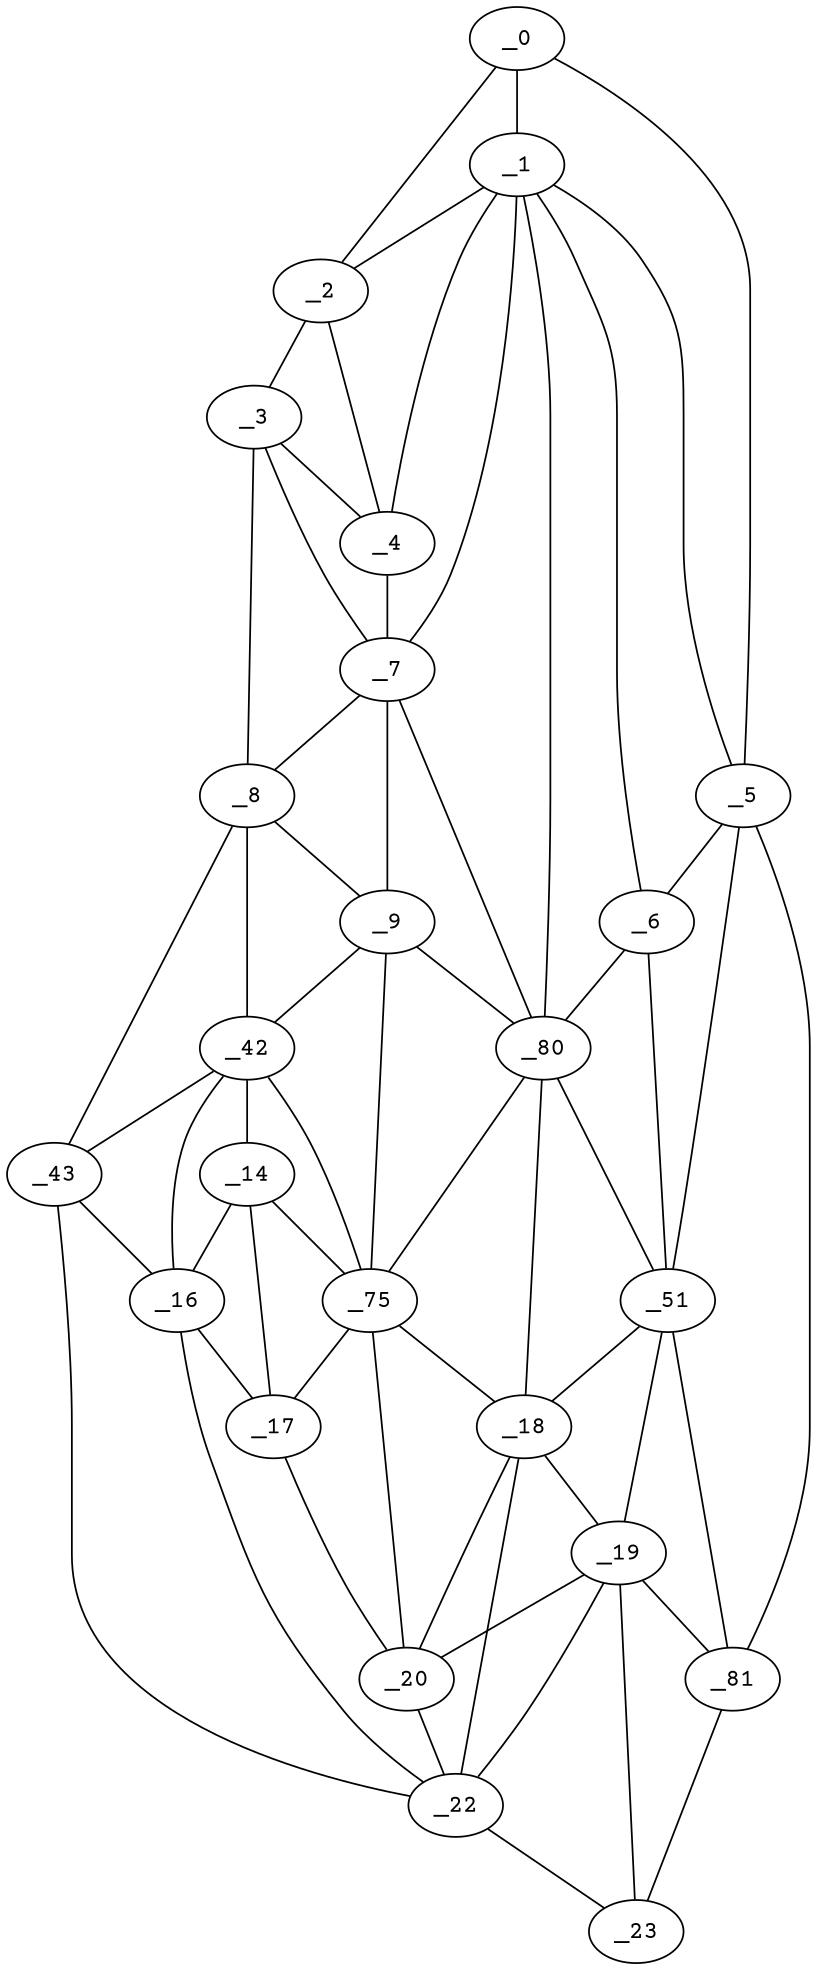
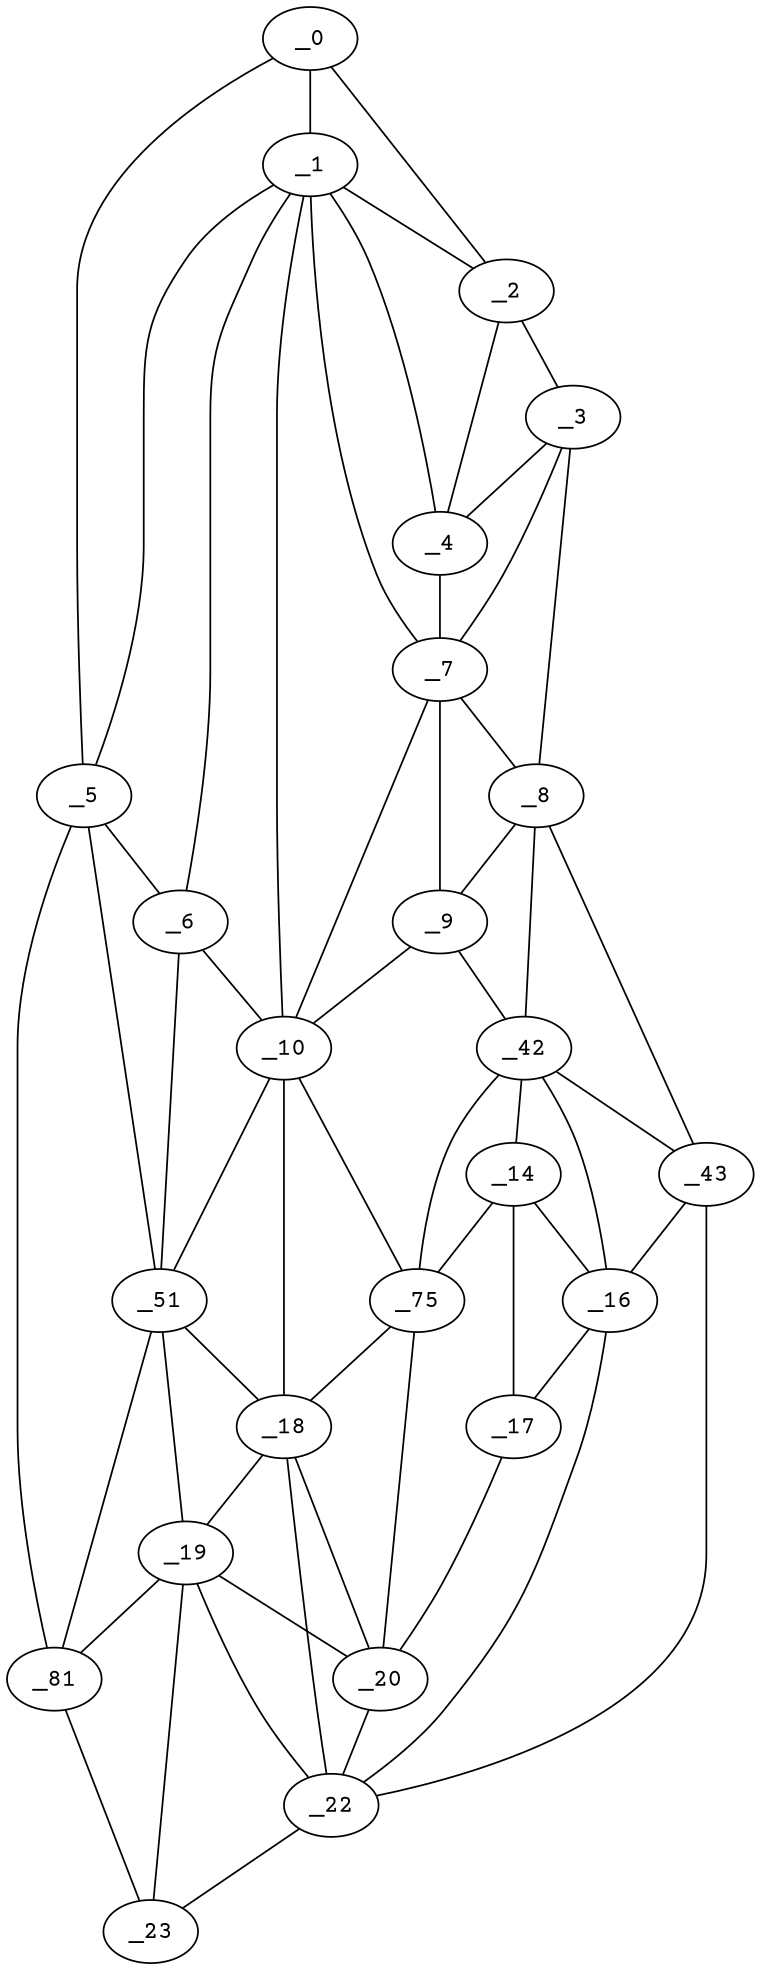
(543, 1048) -> (284, 1048)
(379, 1111) -> none
(322, 1364) -> none
